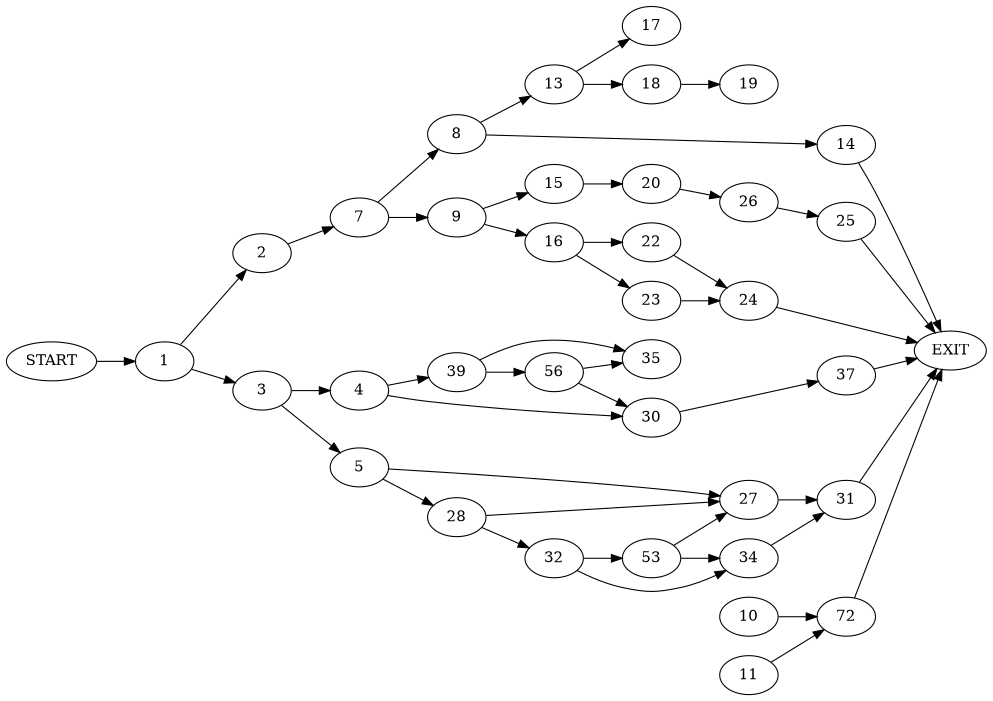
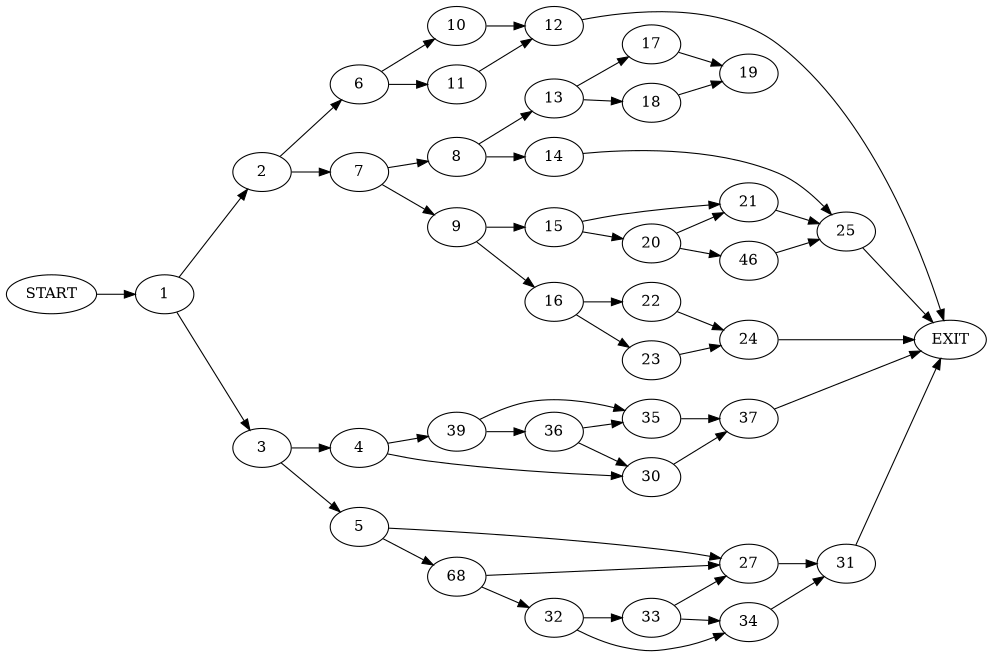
none -> (695, 57)
none -> (359, 84)
none -> (749, 202)
(749, 202) -> (749, 261)
(900, 241) -> (710, 155)
(554, 372) -> (554, 432)
none -> (695, 419)
(457, 517) -> (457, 577)
(652, 558) -> (652, 618)
(846, 617) -> (554, 26)
